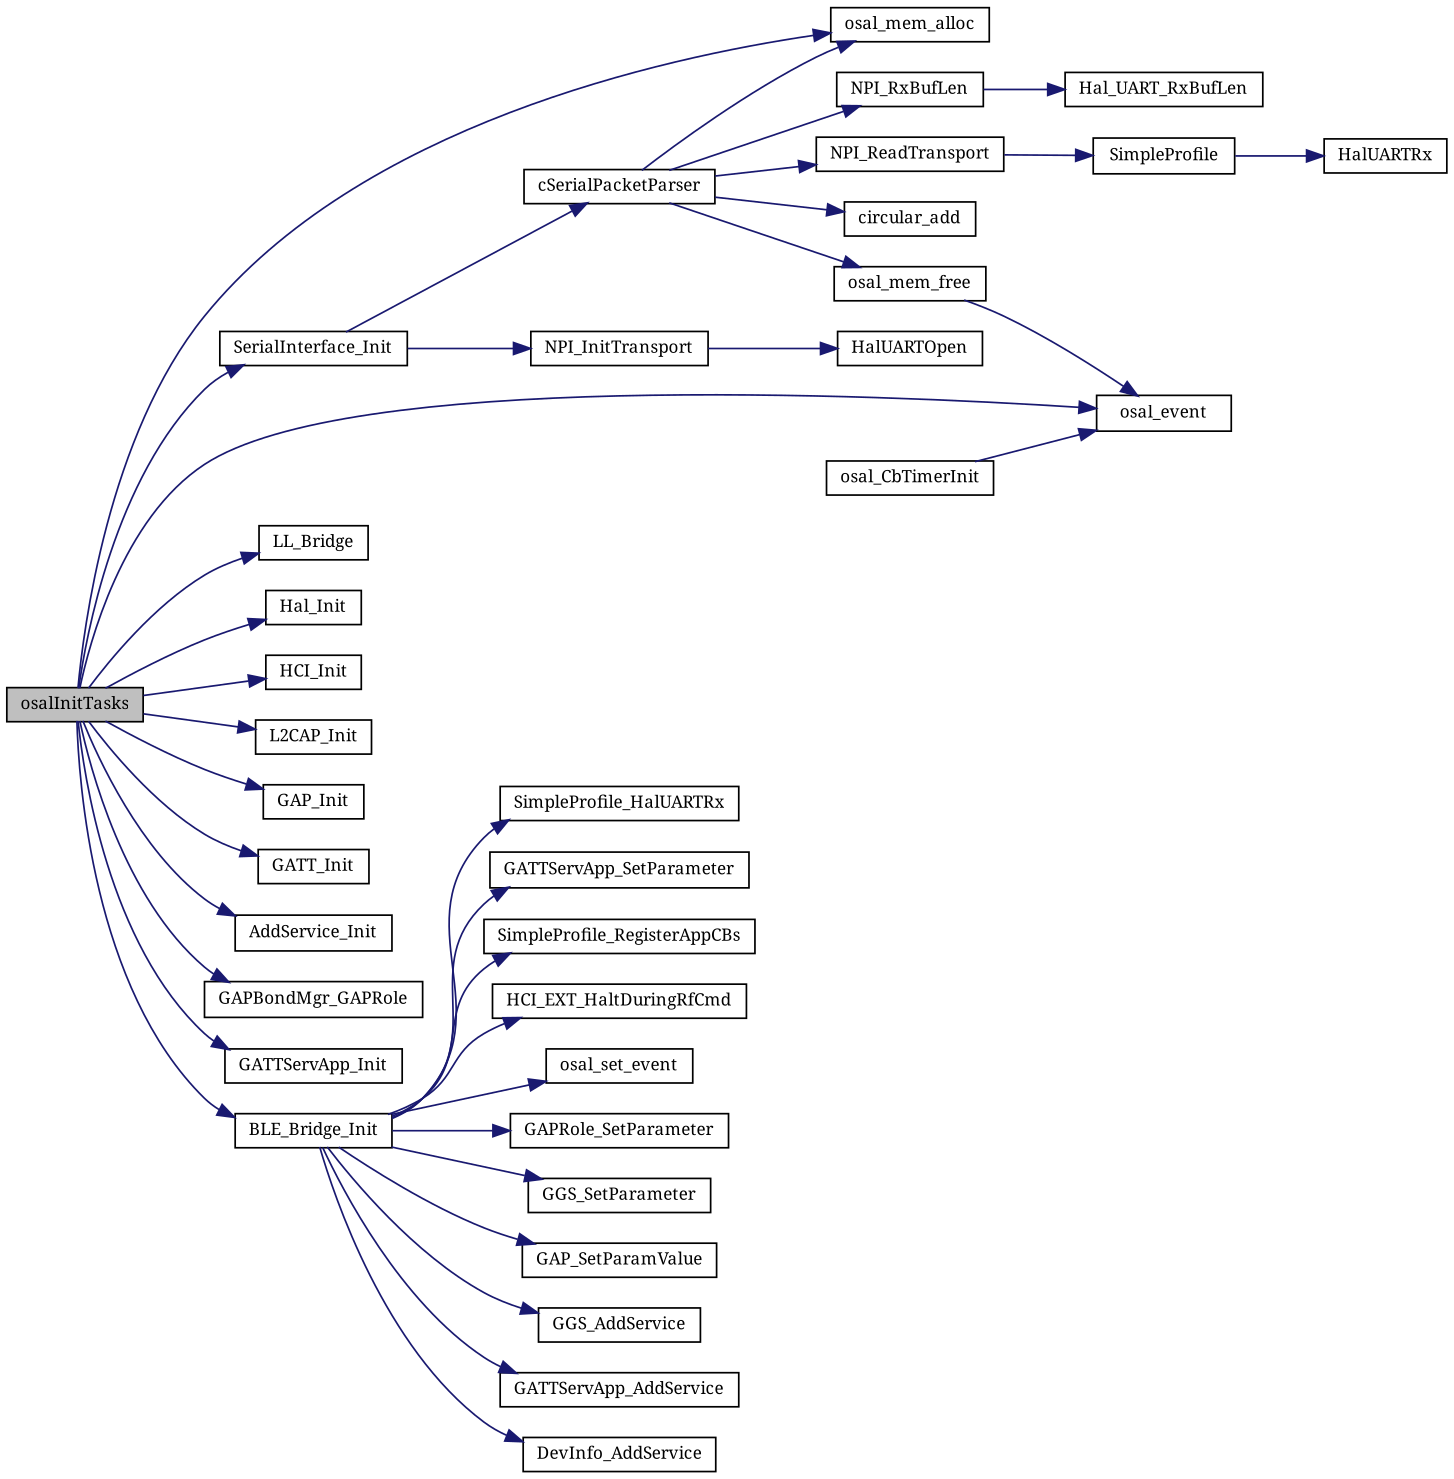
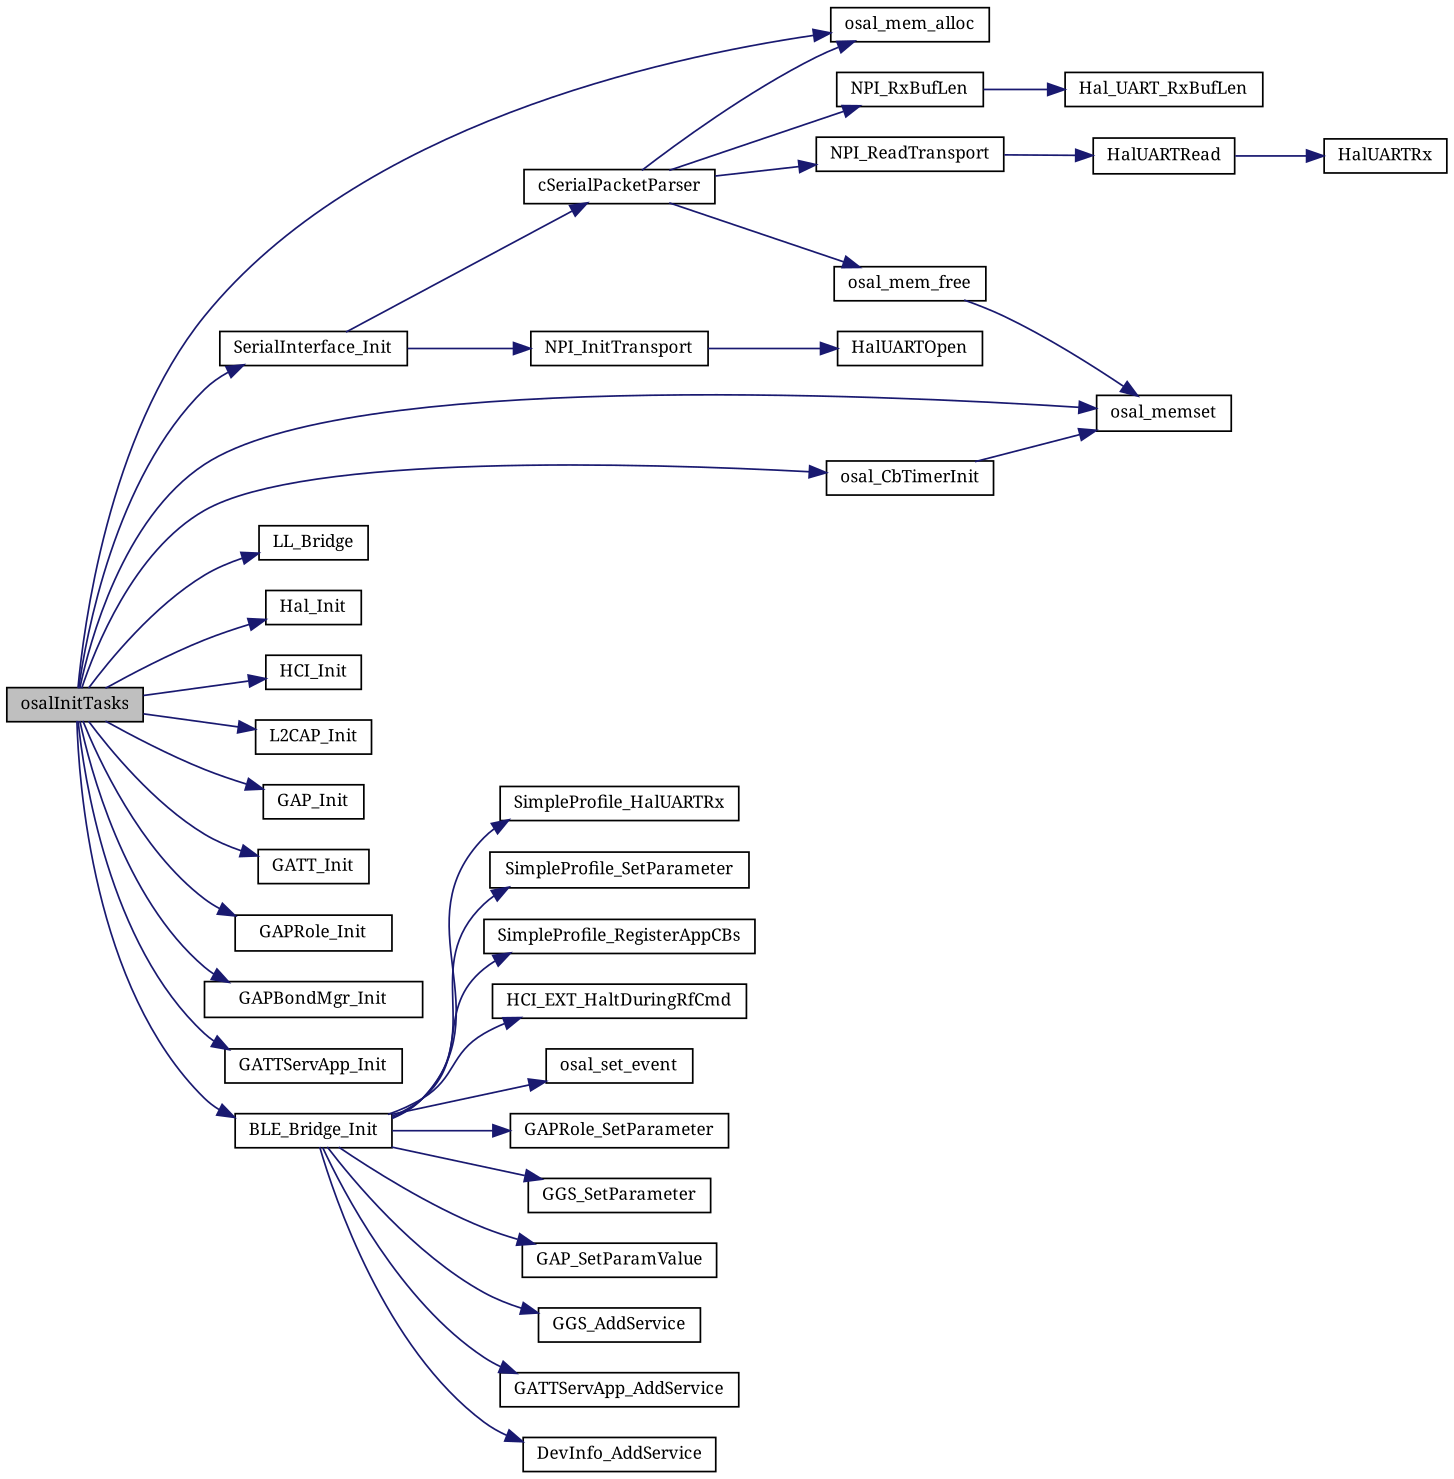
(1164, 156) -> (1164, 156)
(910, 219) -> none
(1164, 413) -> (1164, 413)
none -> (394, 471)
(619, 870) -> (619, 870)
(314, 933) -> (314, 933)
(314, 999) -> (314, 999)
